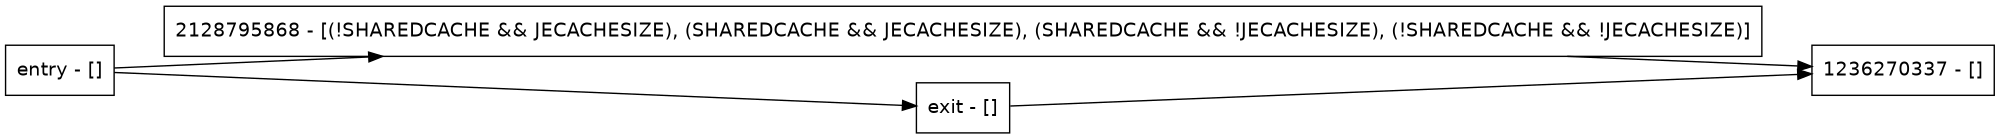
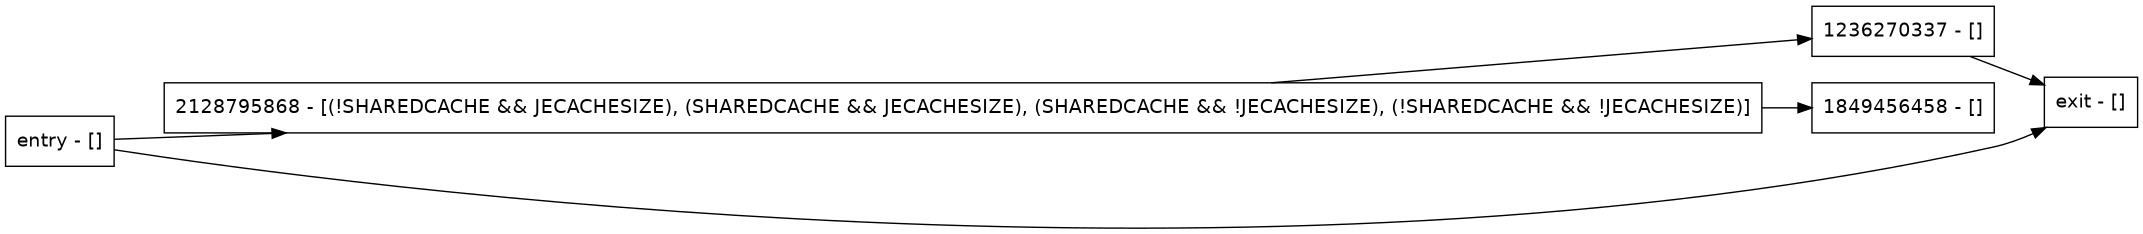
(1404, 90) -> (2001, 68)
none -> (1903, 108)
